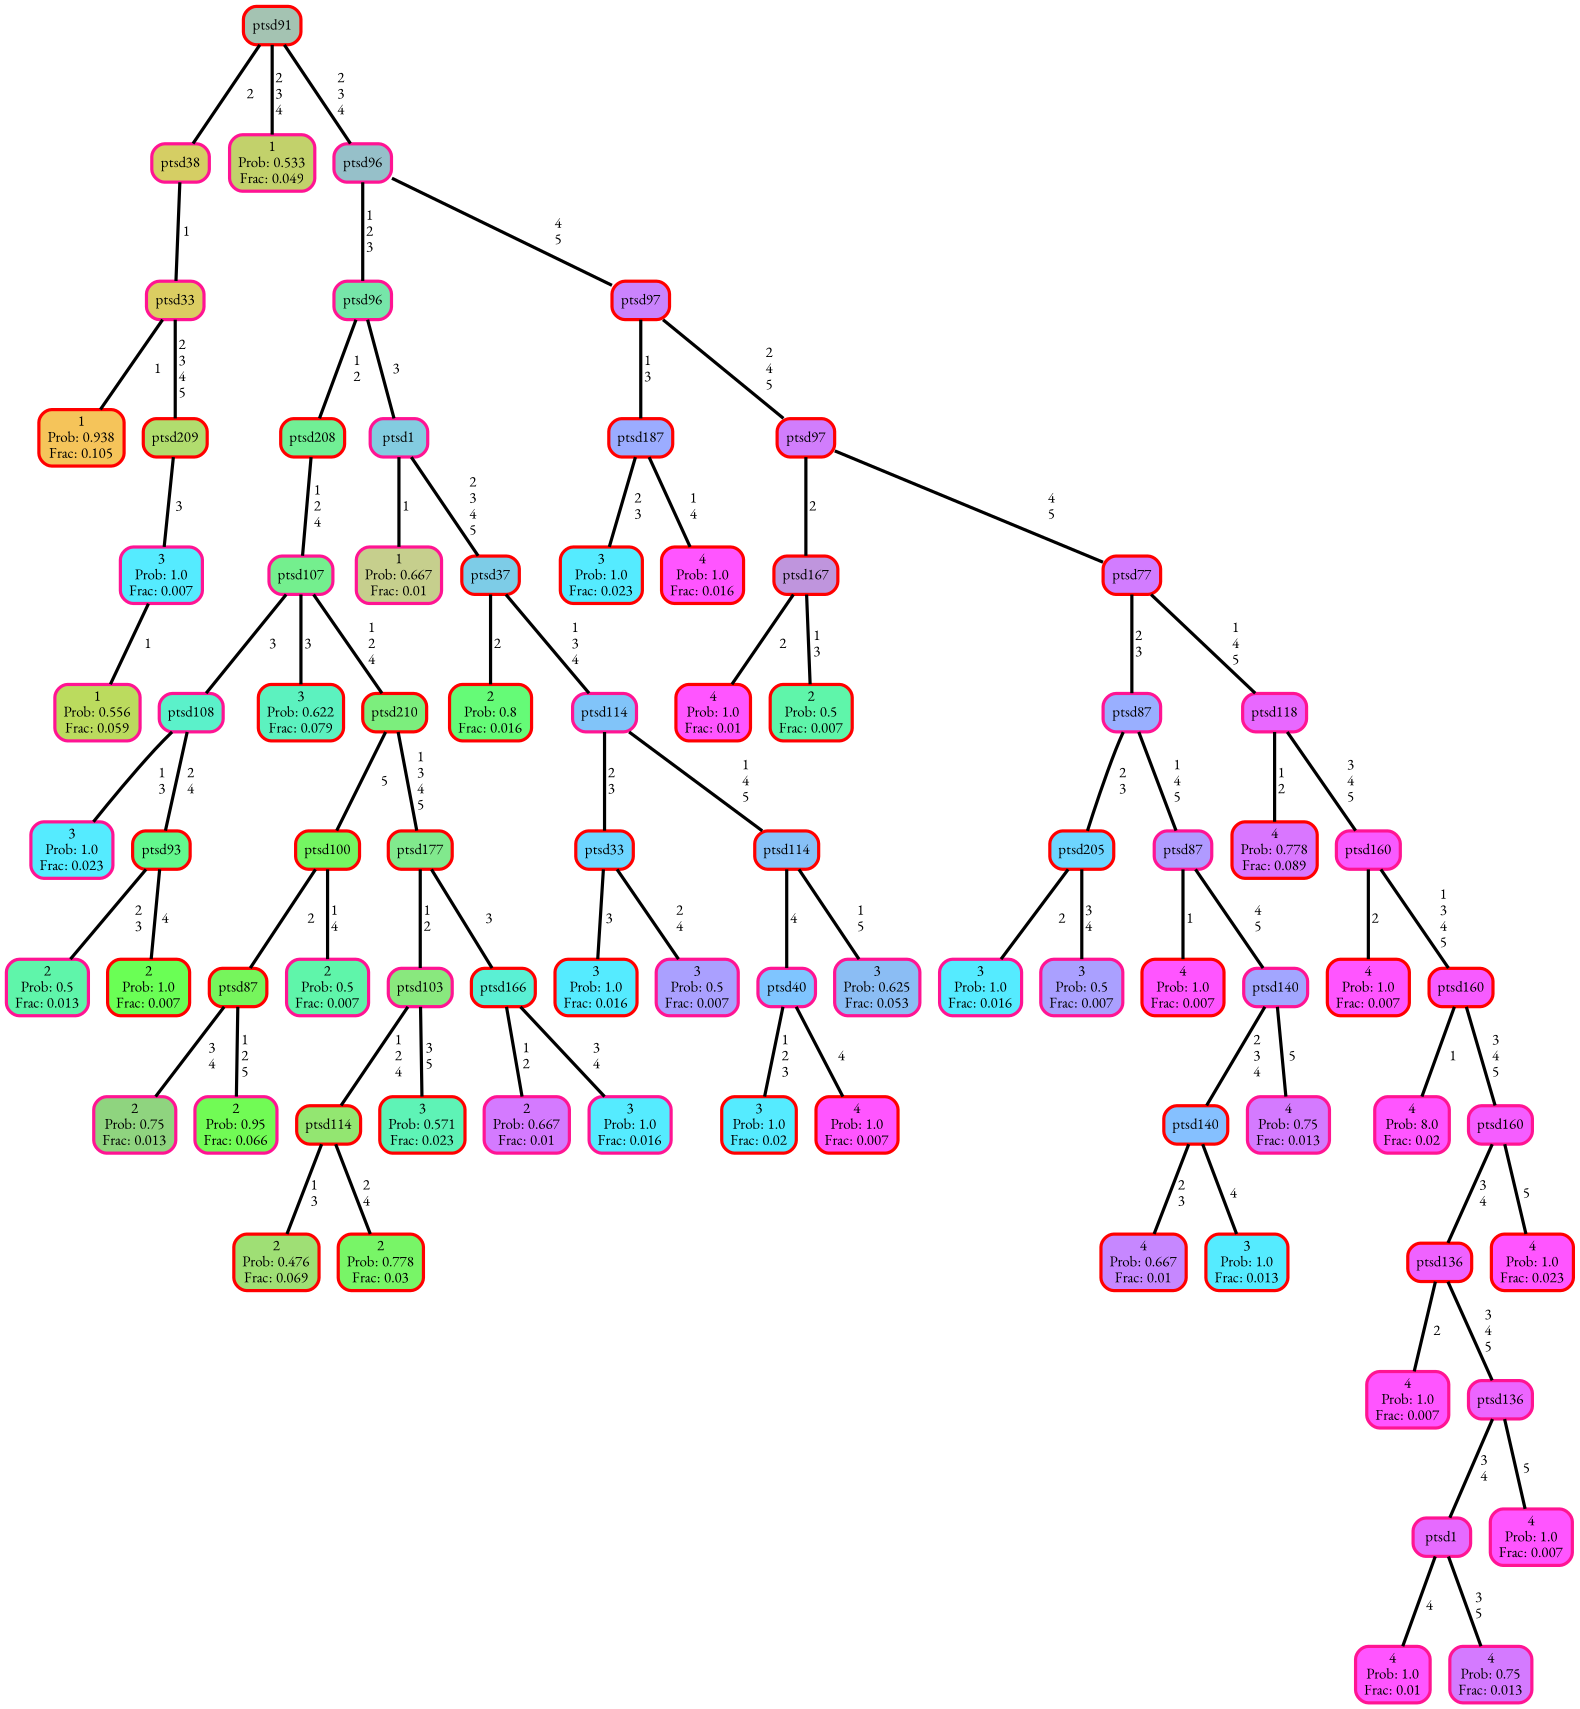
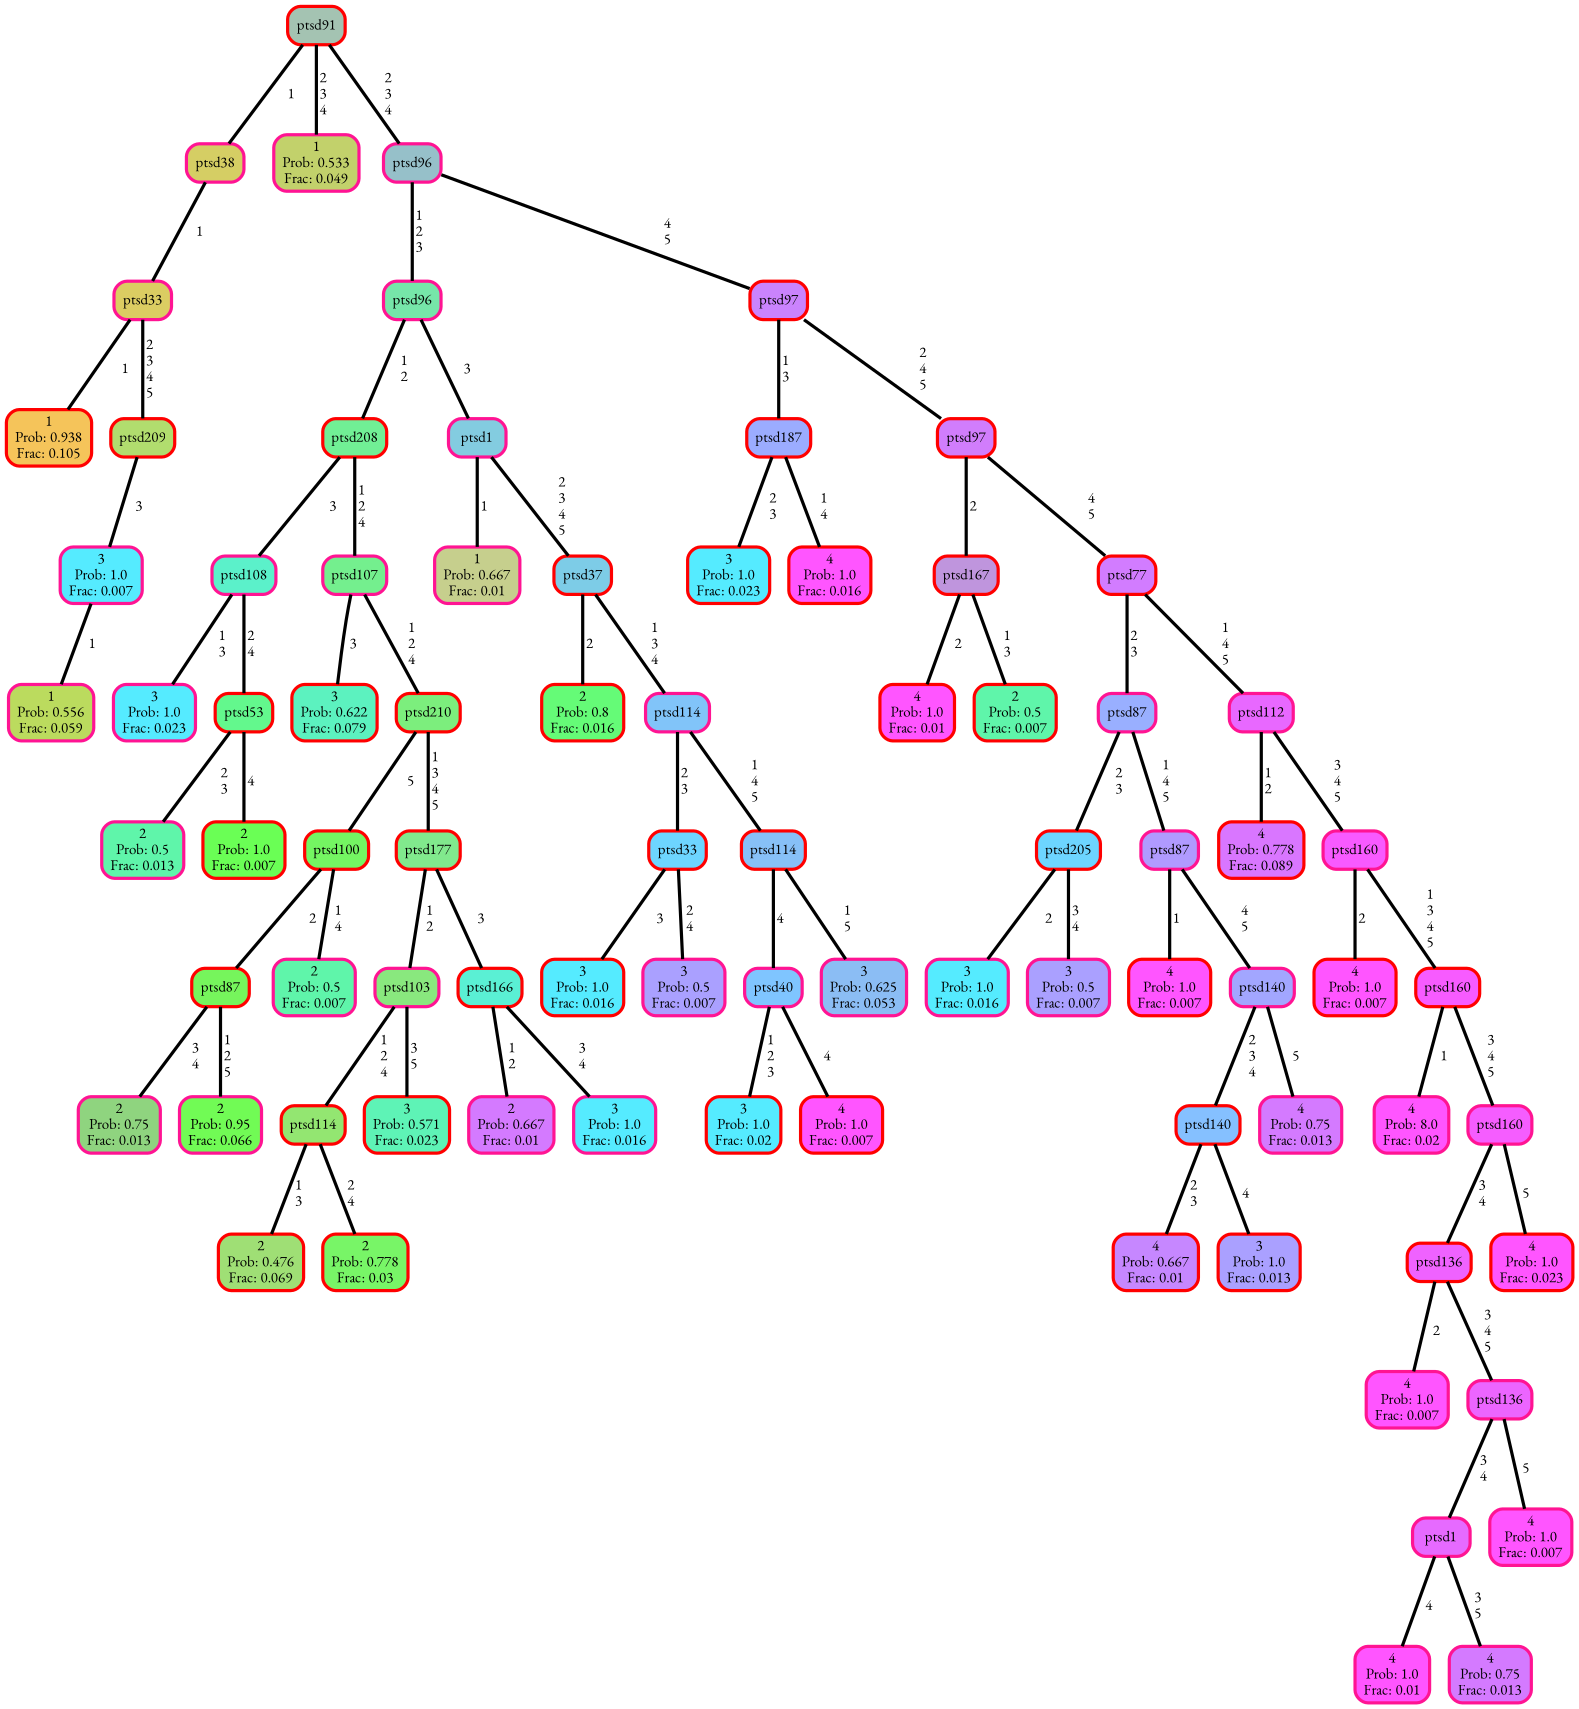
(249, 94) -> (290, 94)
(246, 644) -> (299, 506)
(1275, 713) -> (1261, 713)
(161, 850) -> (244, 713)
(1247, 1262) -> (1259, 1262)
